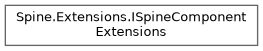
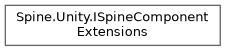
(131, 25) -> (113, 25)
